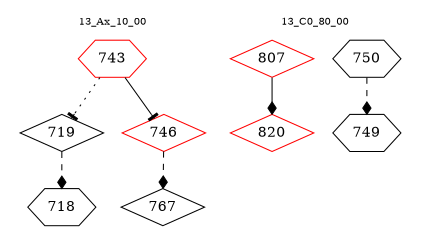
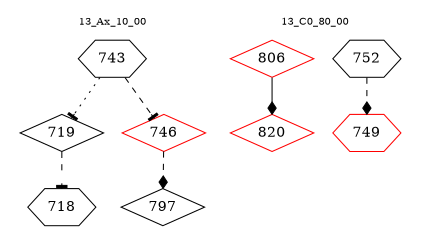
(112, 59) -> (112, 59)
(272, 59) -> (272, 59)
(367, 59) -> (367, 59)
(138, 96) -> (138, 96)
(367, 133) -> (367, 133)
(62, 164) -> (62, 164)
(163, 207) -> (163, 207)
